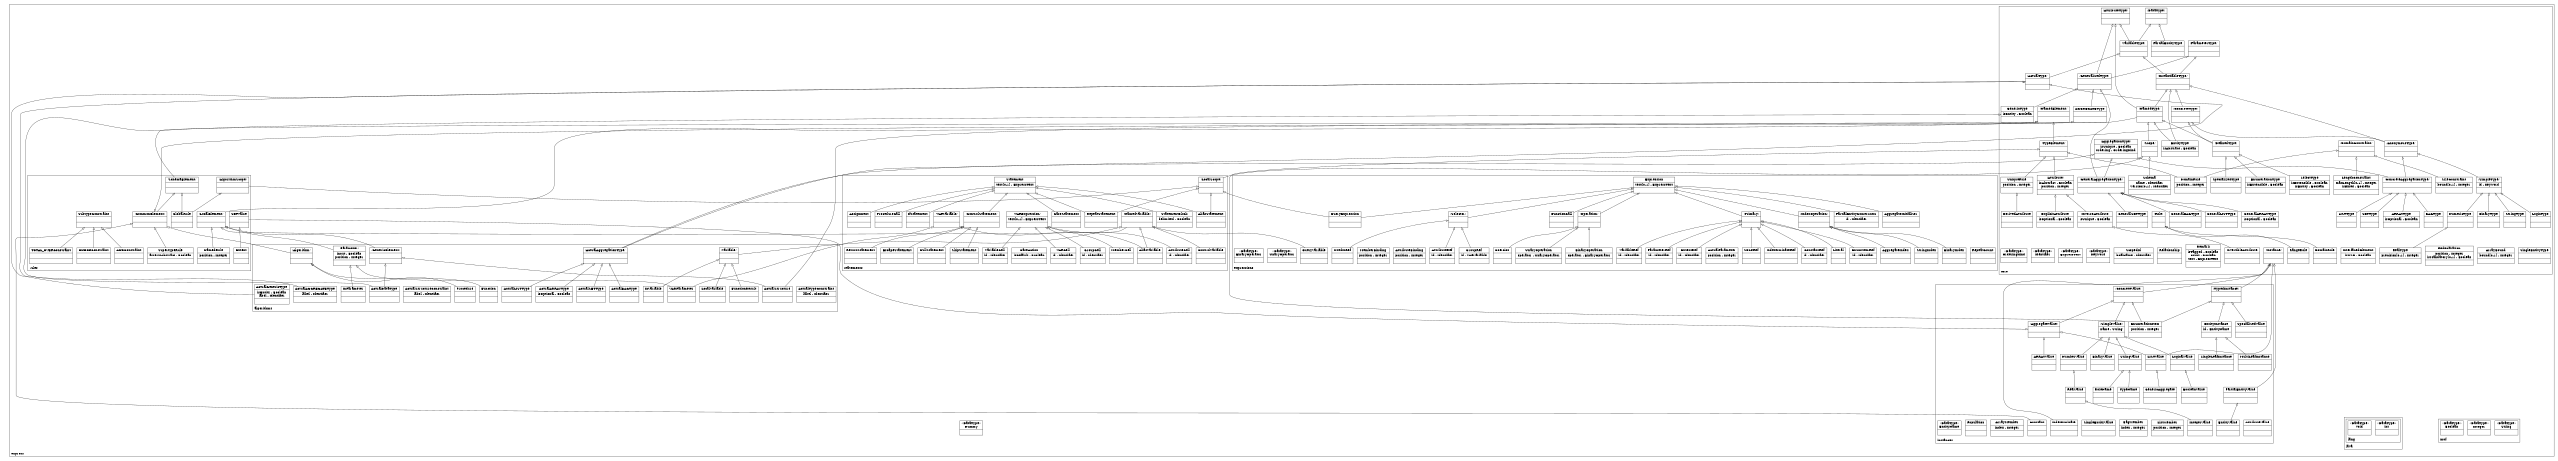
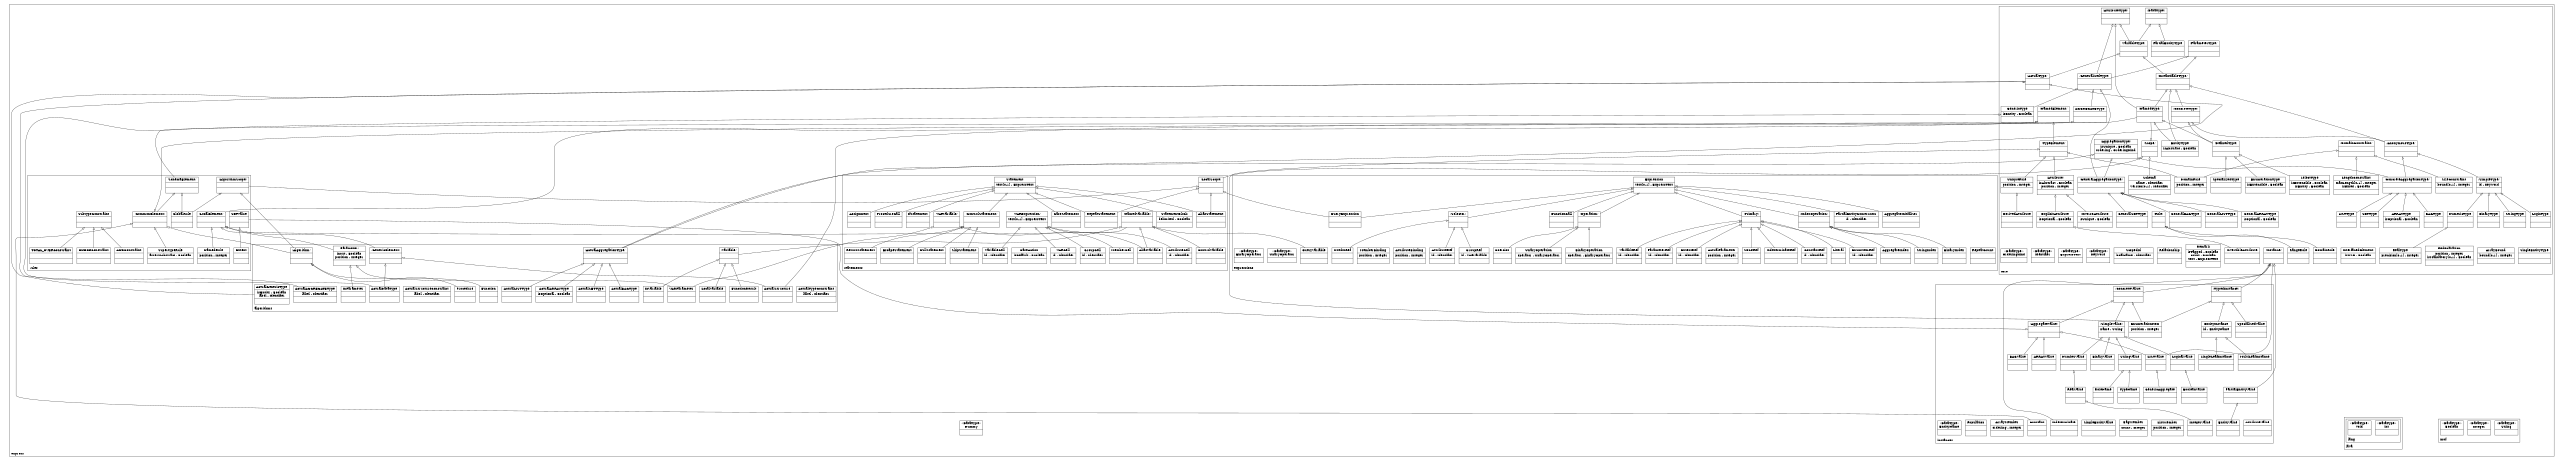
(2148, 133) -> (2151, 132)
none -> (269, 223)
(2173, 235) -> (2154, 235)
none -> (2018, 362)
(2007, 428) -> (2007, 428)
(2133, 428) -> (2133, 428)
